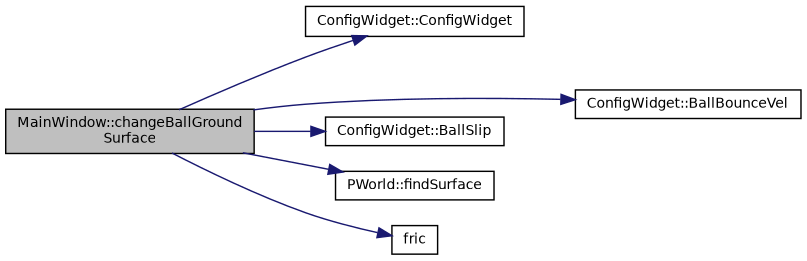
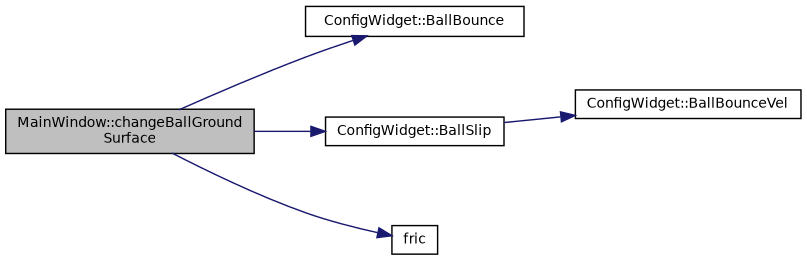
(415, 21) -> (415, 21)
(407, 99) -> (532, 120)
(415, 186) -> none
